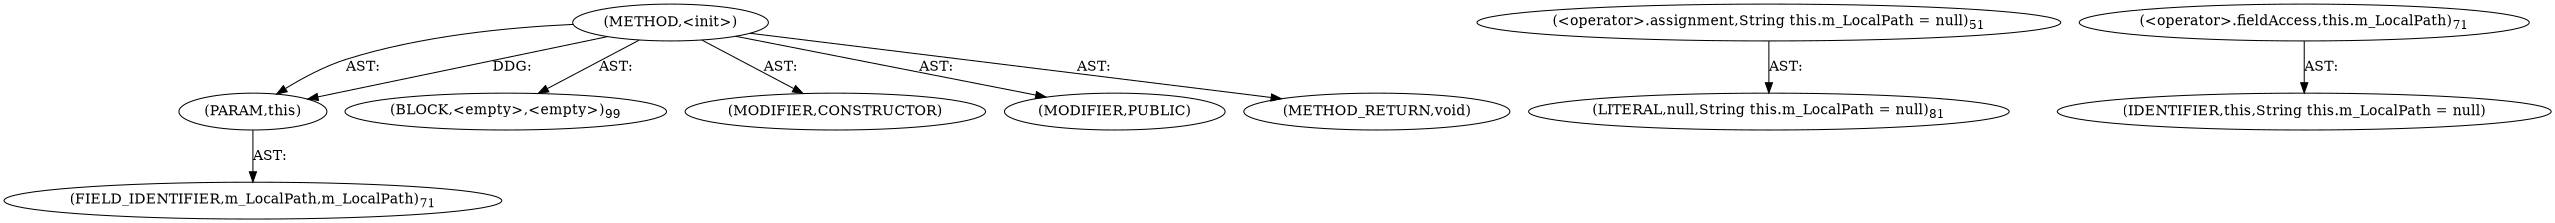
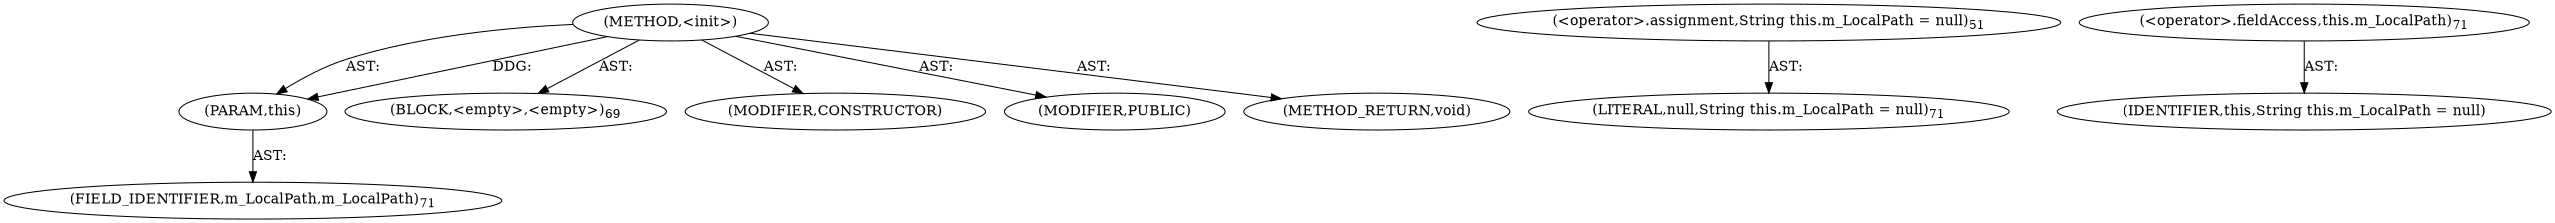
(613, 110) -> (613, 110)
(1937, 110) -> (1937, 110)
